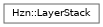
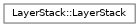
(52, 14) -> (70, 14)
